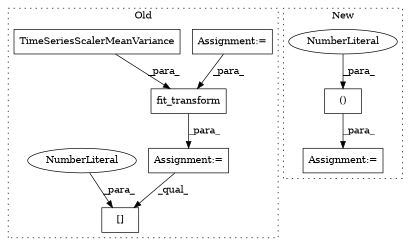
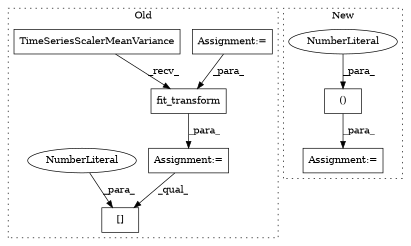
(164, 71) -> (164, 71)
